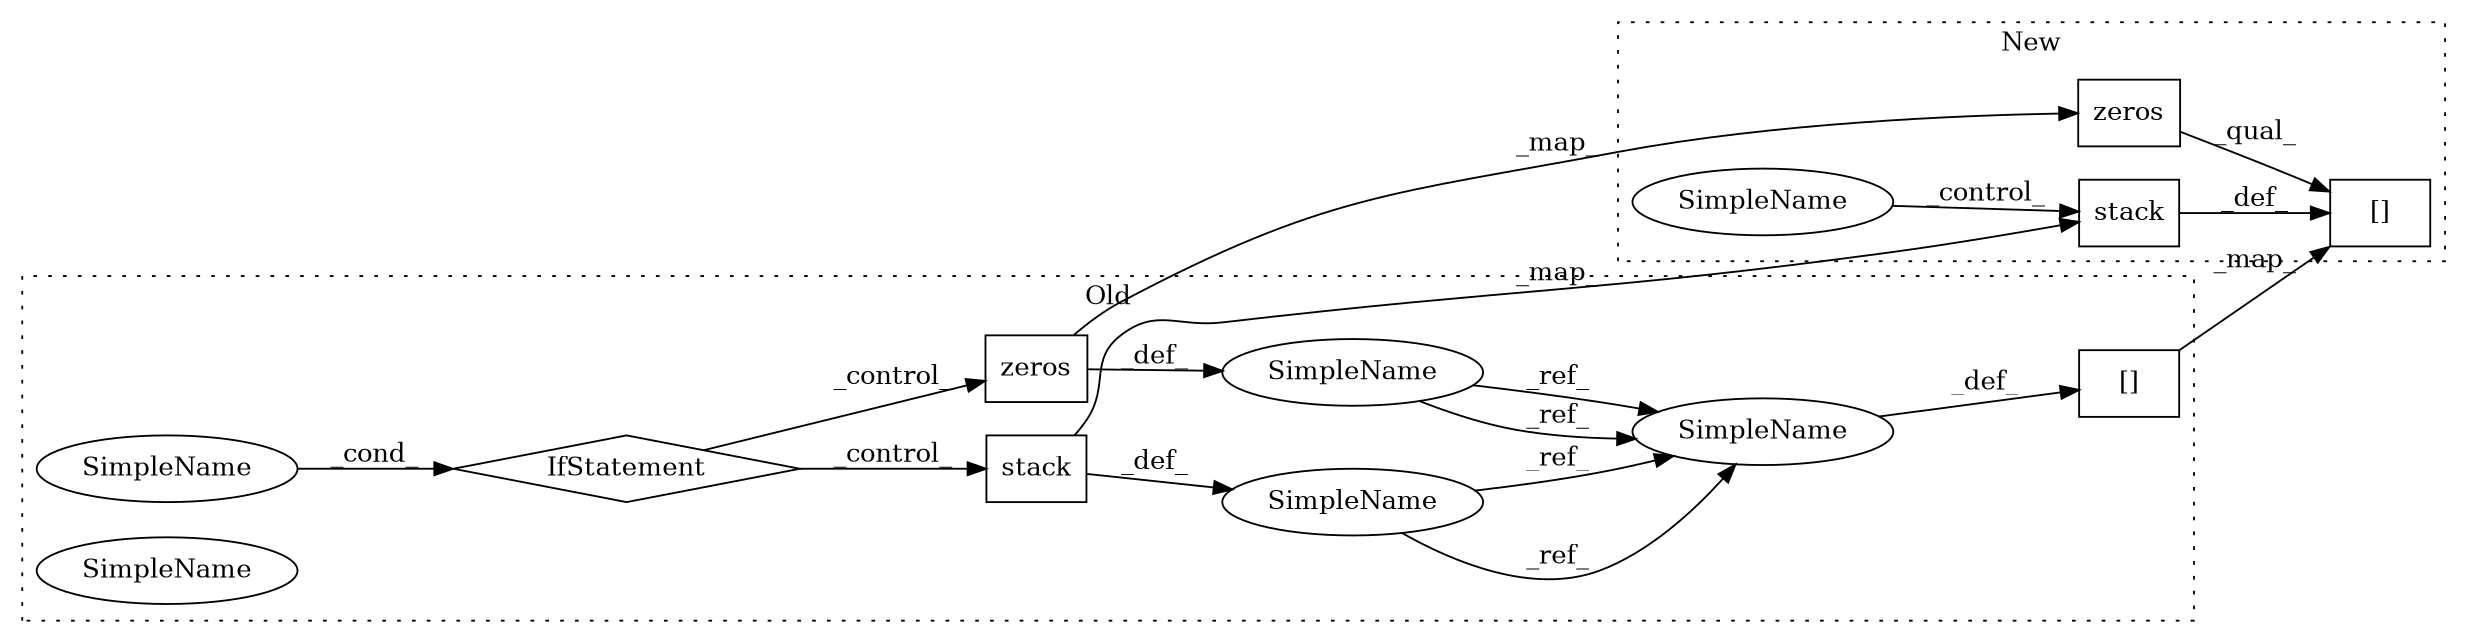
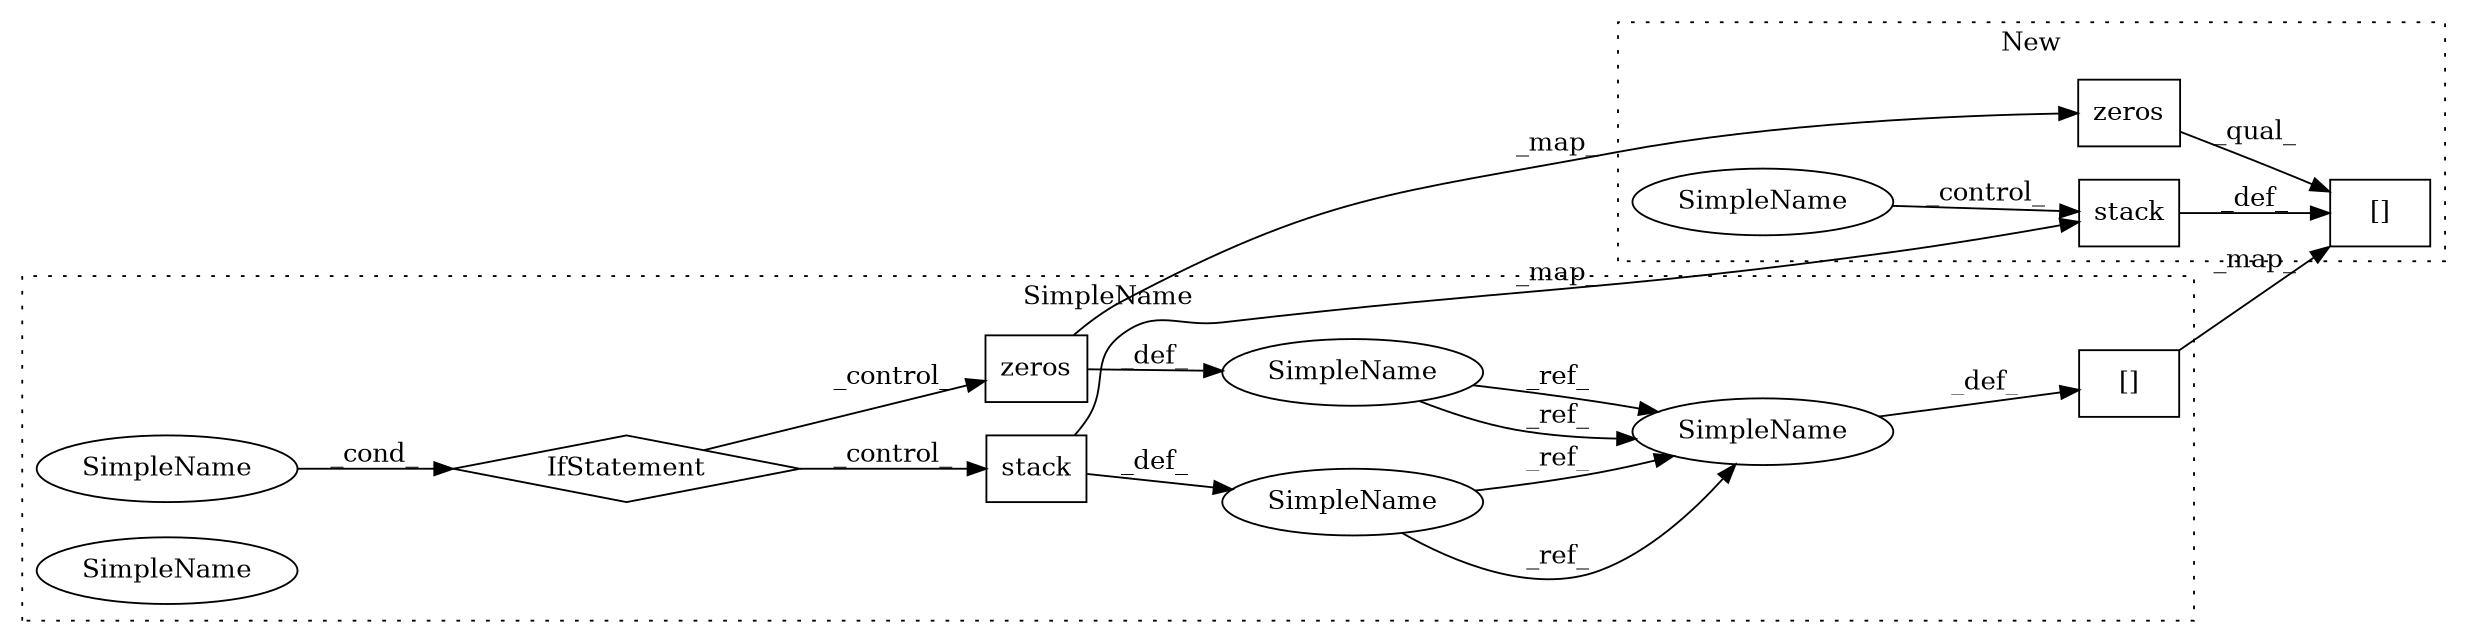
(1108, 297) -> (1108, 297)
